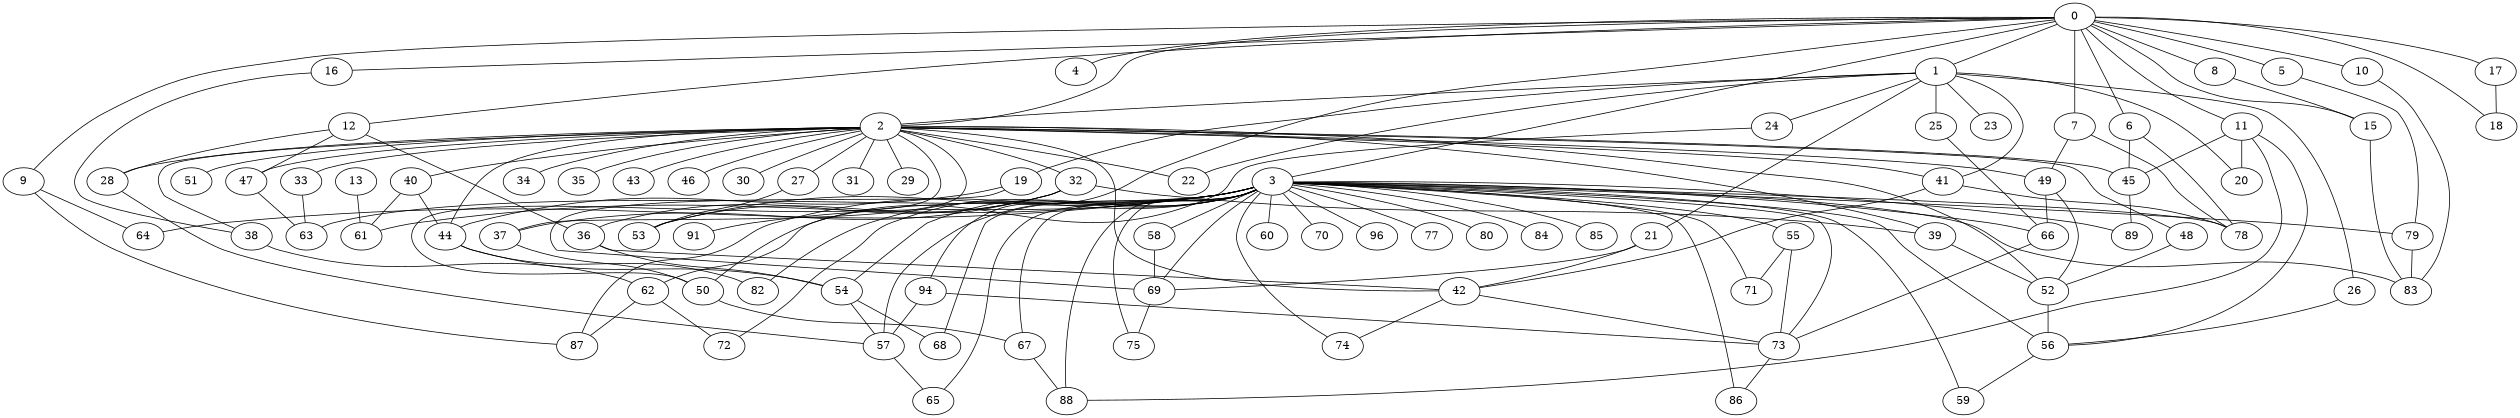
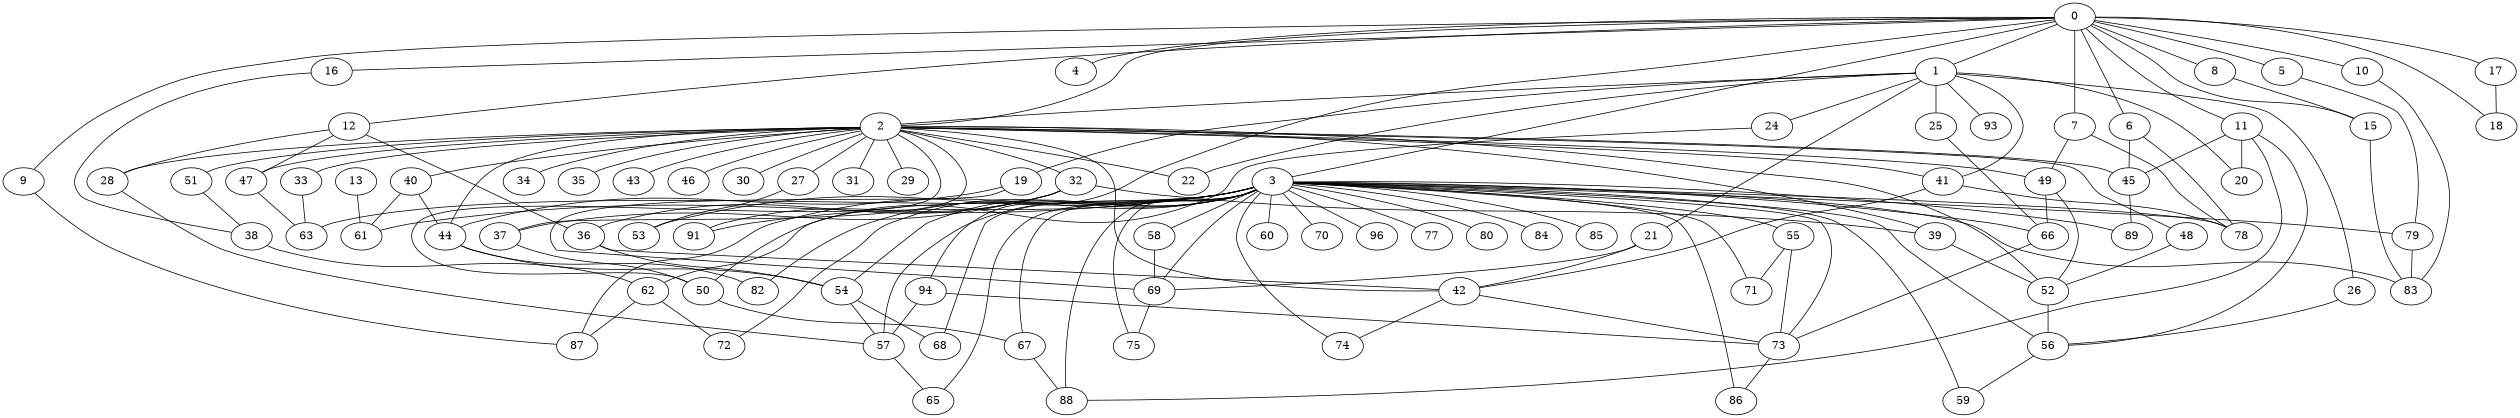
(1991, 127) -> (1991, 127)
(457, 140) -> (222, 209)
(857, 209) -> (885, 210)
(143, 236) -> none
